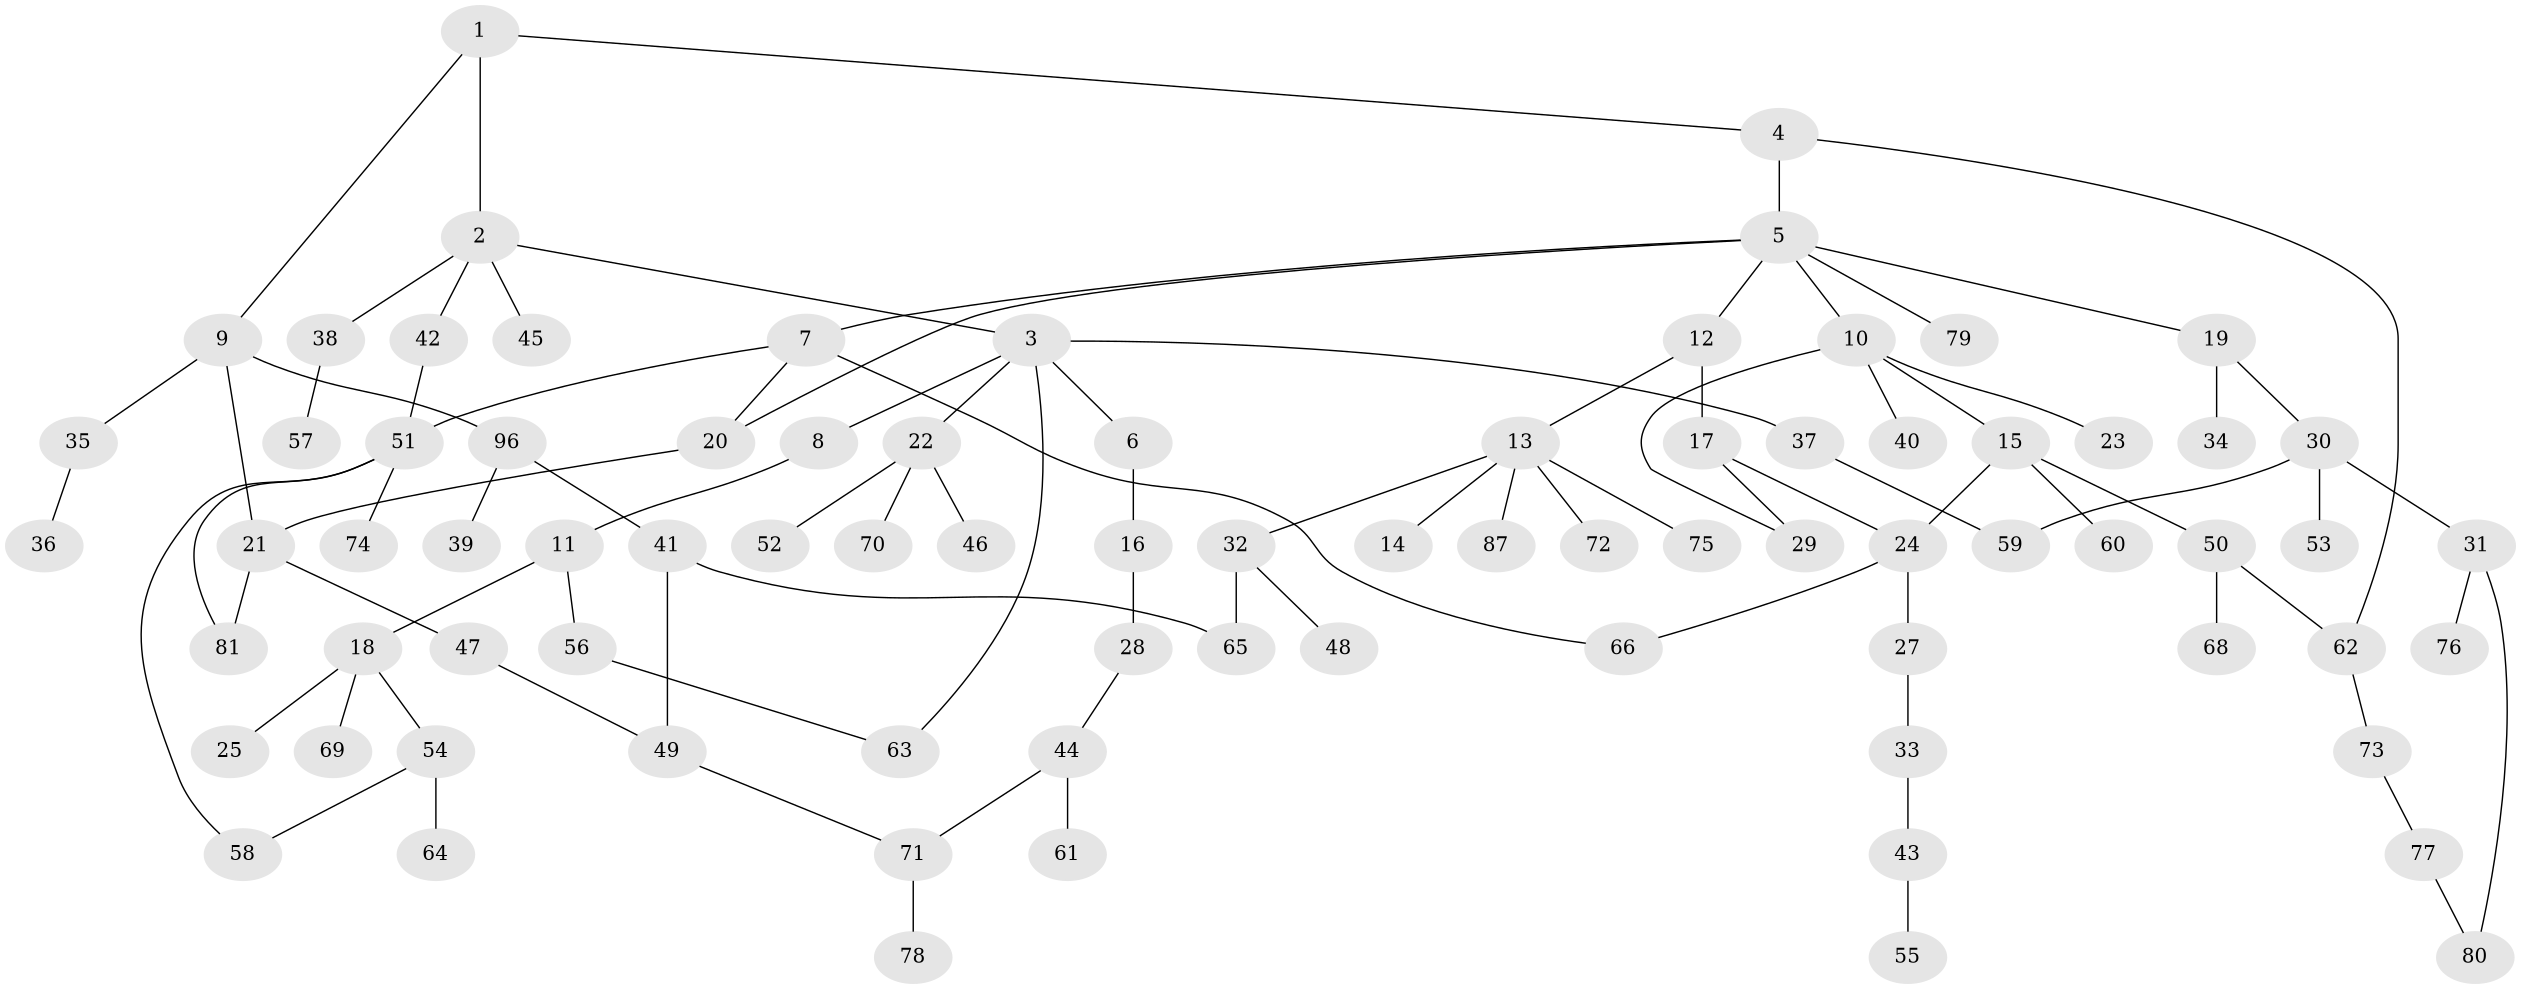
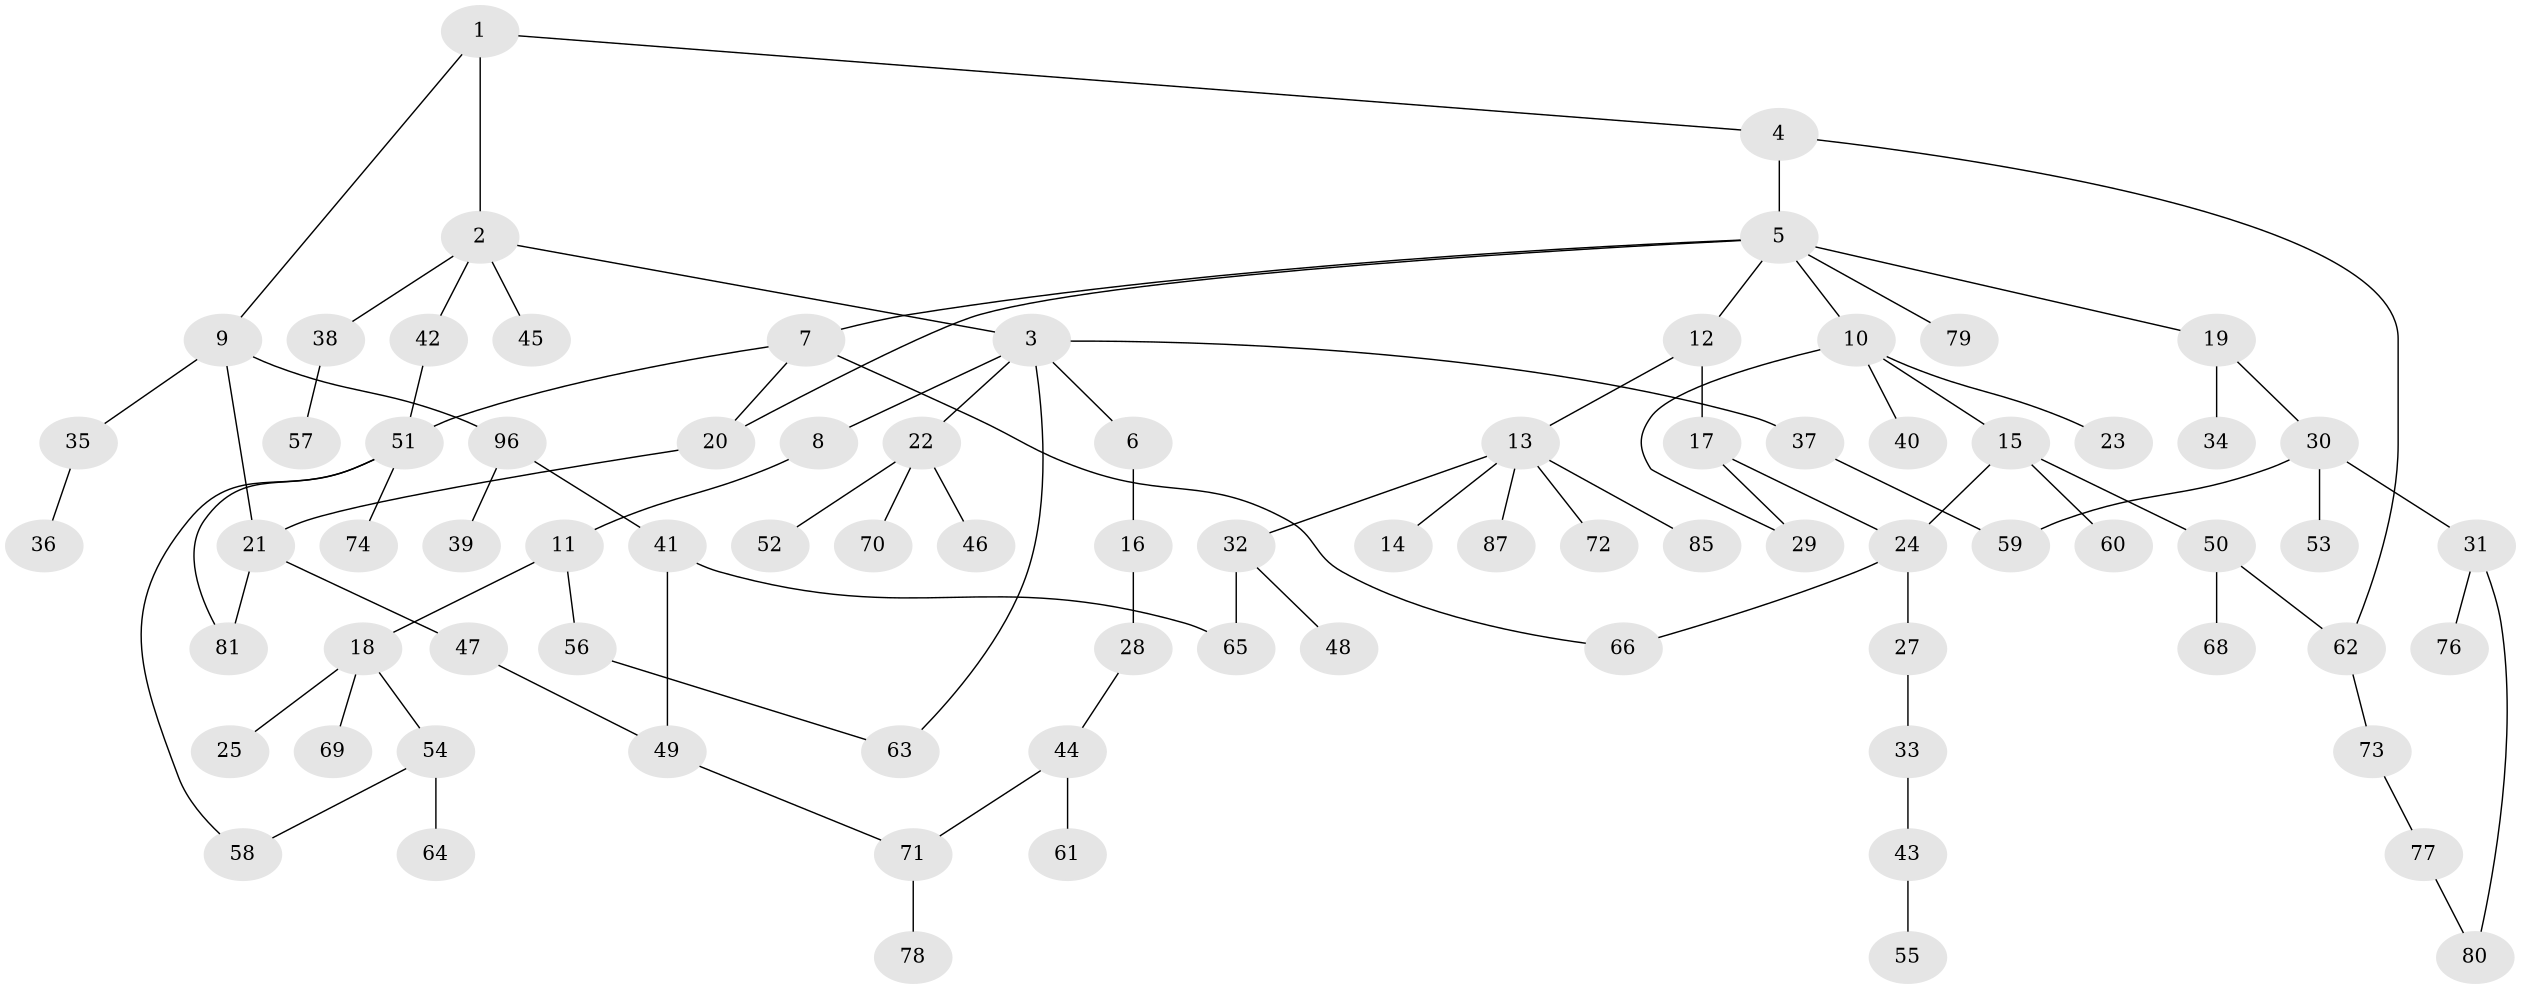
(1702, 546) -> (1702, 546)
